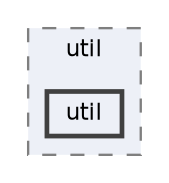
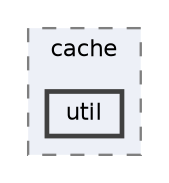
(84, 50) -> (84, 50)
